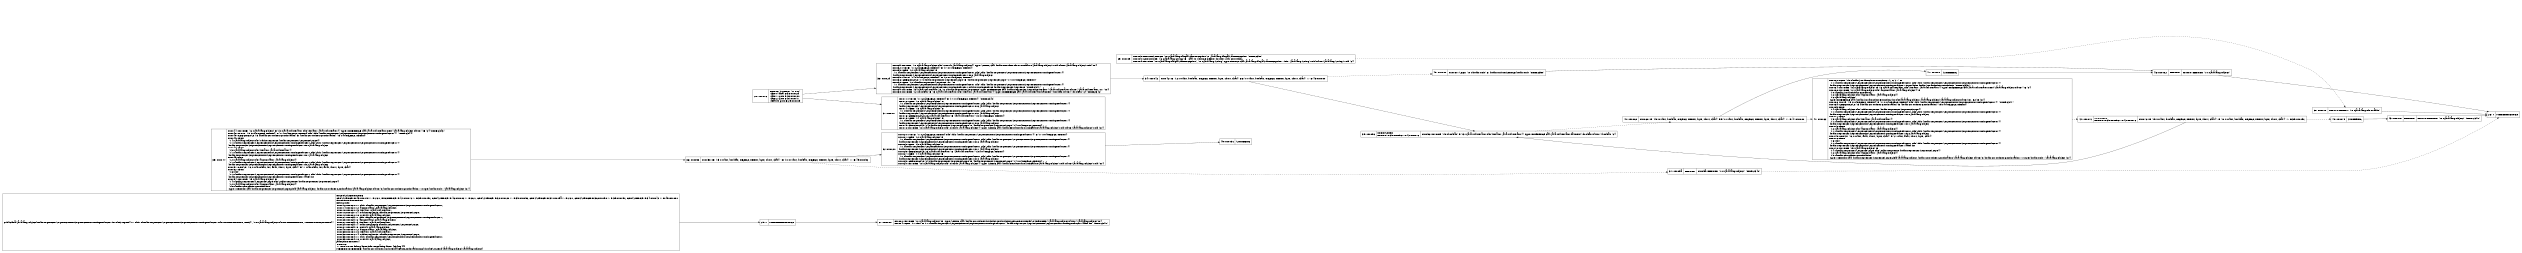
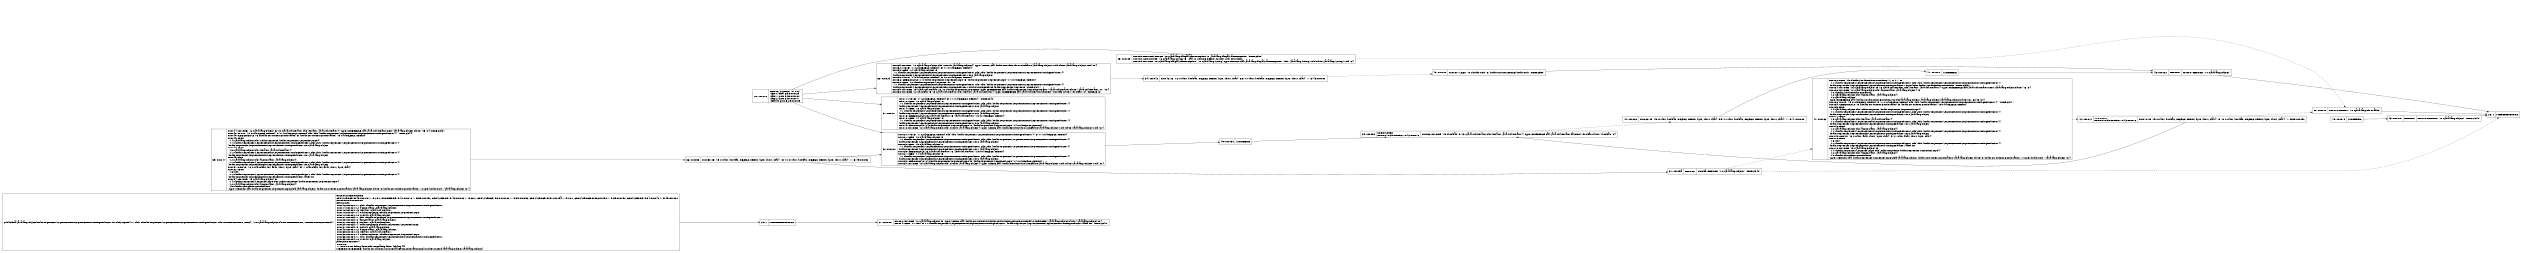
none -> (988, 51)
(1361, 106) -> (1318, 139)
none -> (837, 119)
(1809, 119) -> (1773, 158)
(2318, 119) -> (2278, 114)
(1238, 174) -> (1238, 174)
